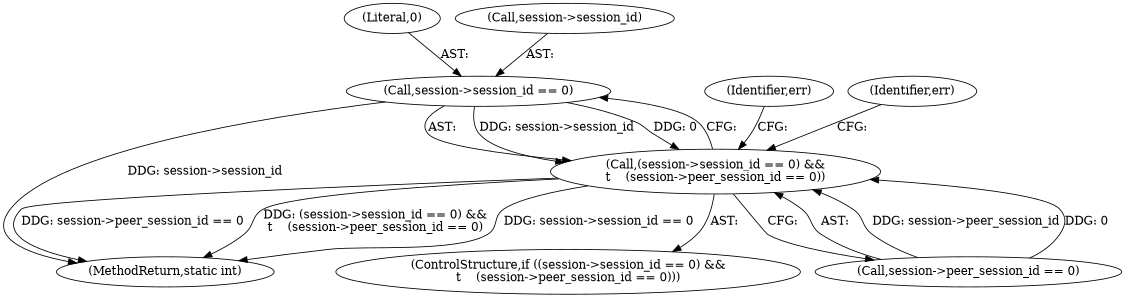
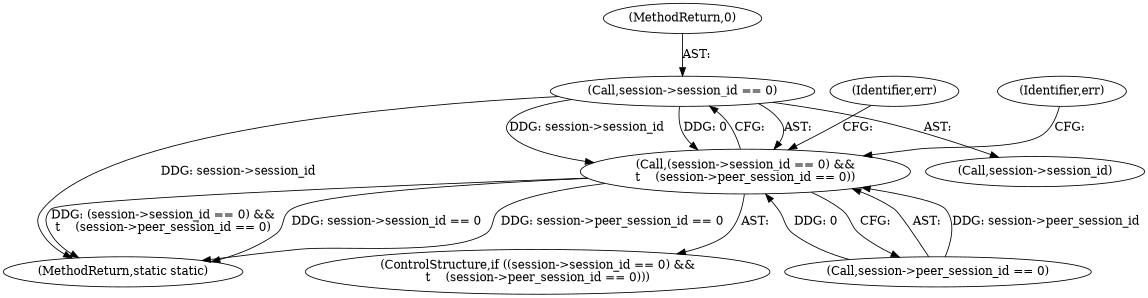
(392, 18) -> (683, 18)
(525, 52) -> (883, 122)
(165, 272) -> (123, 272)
